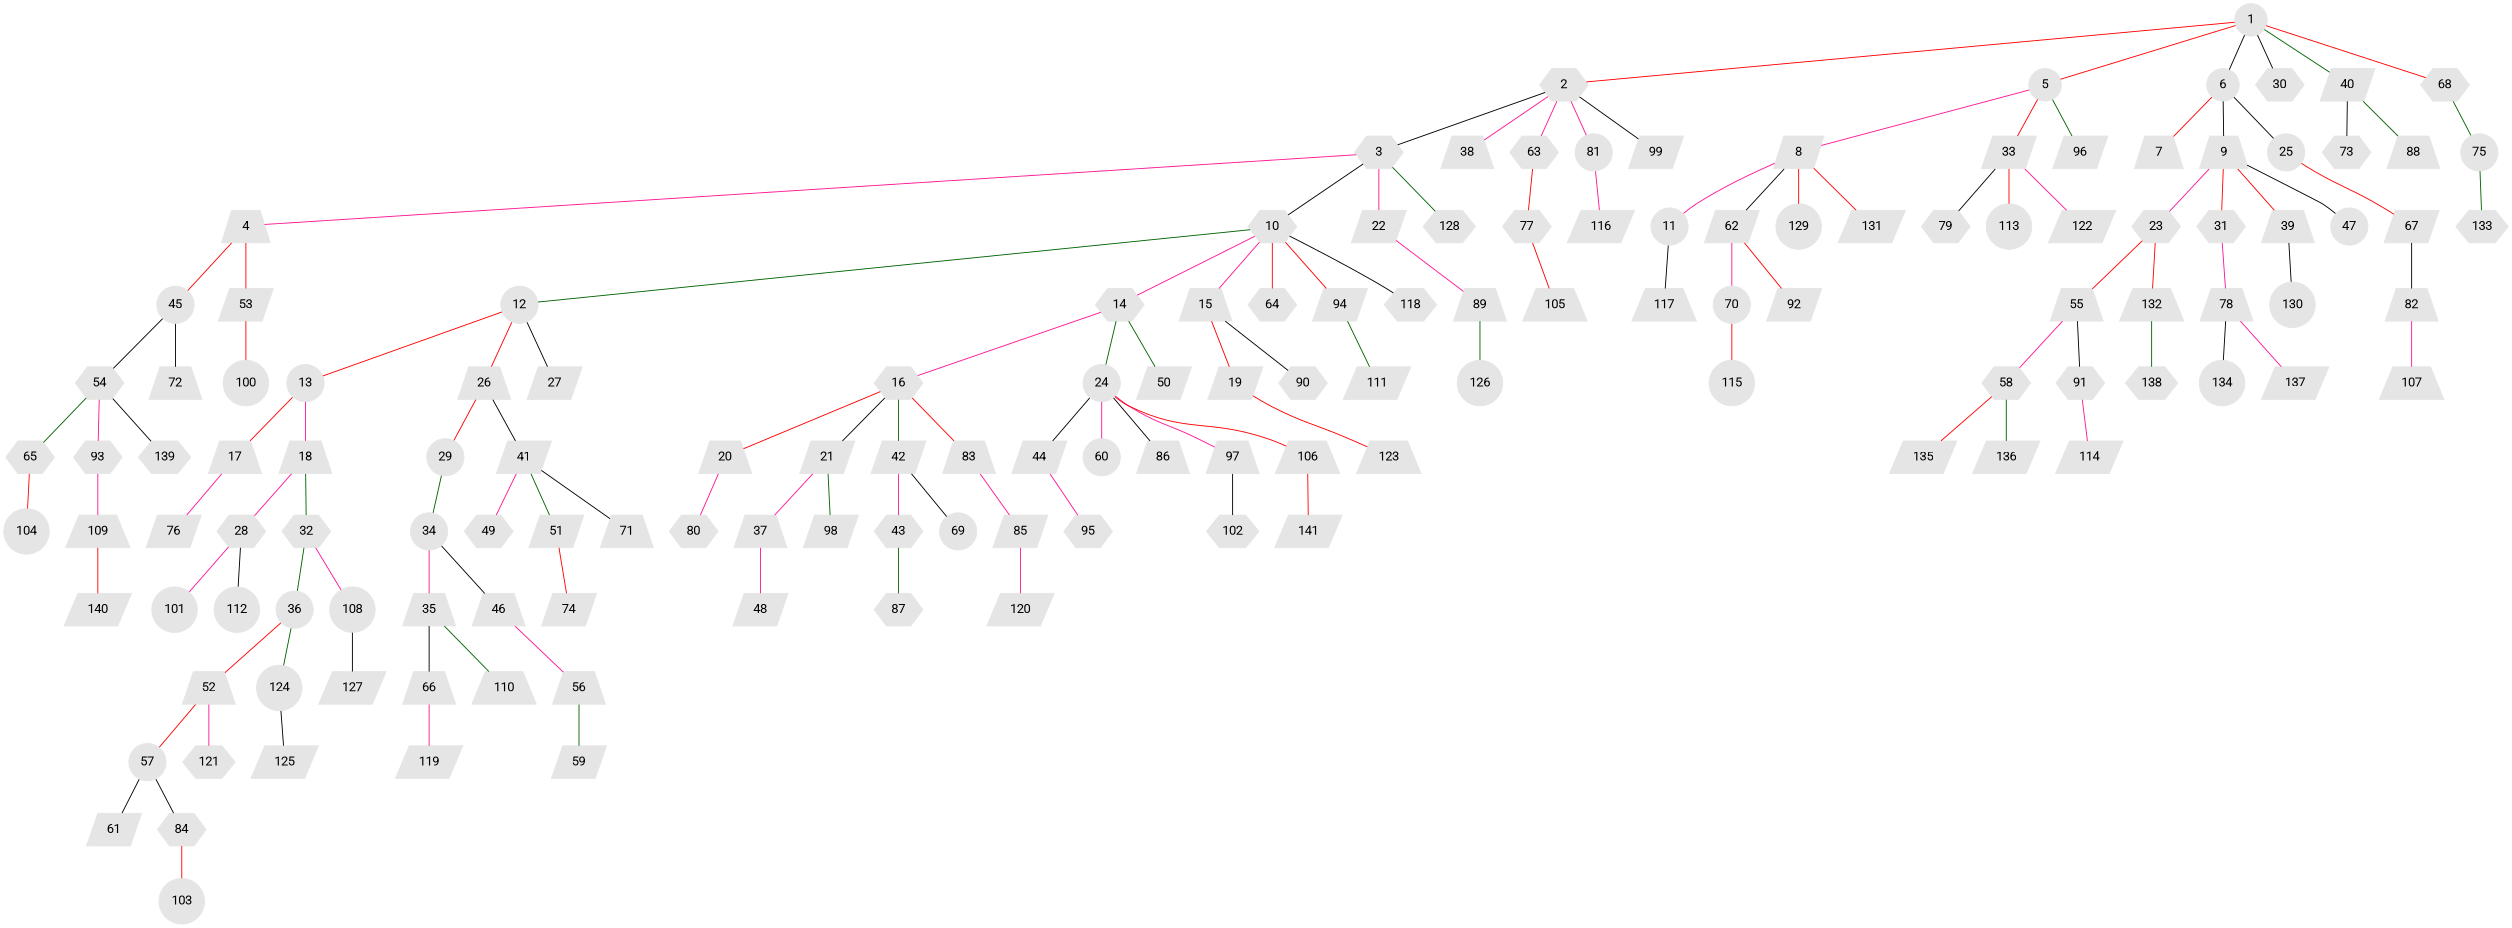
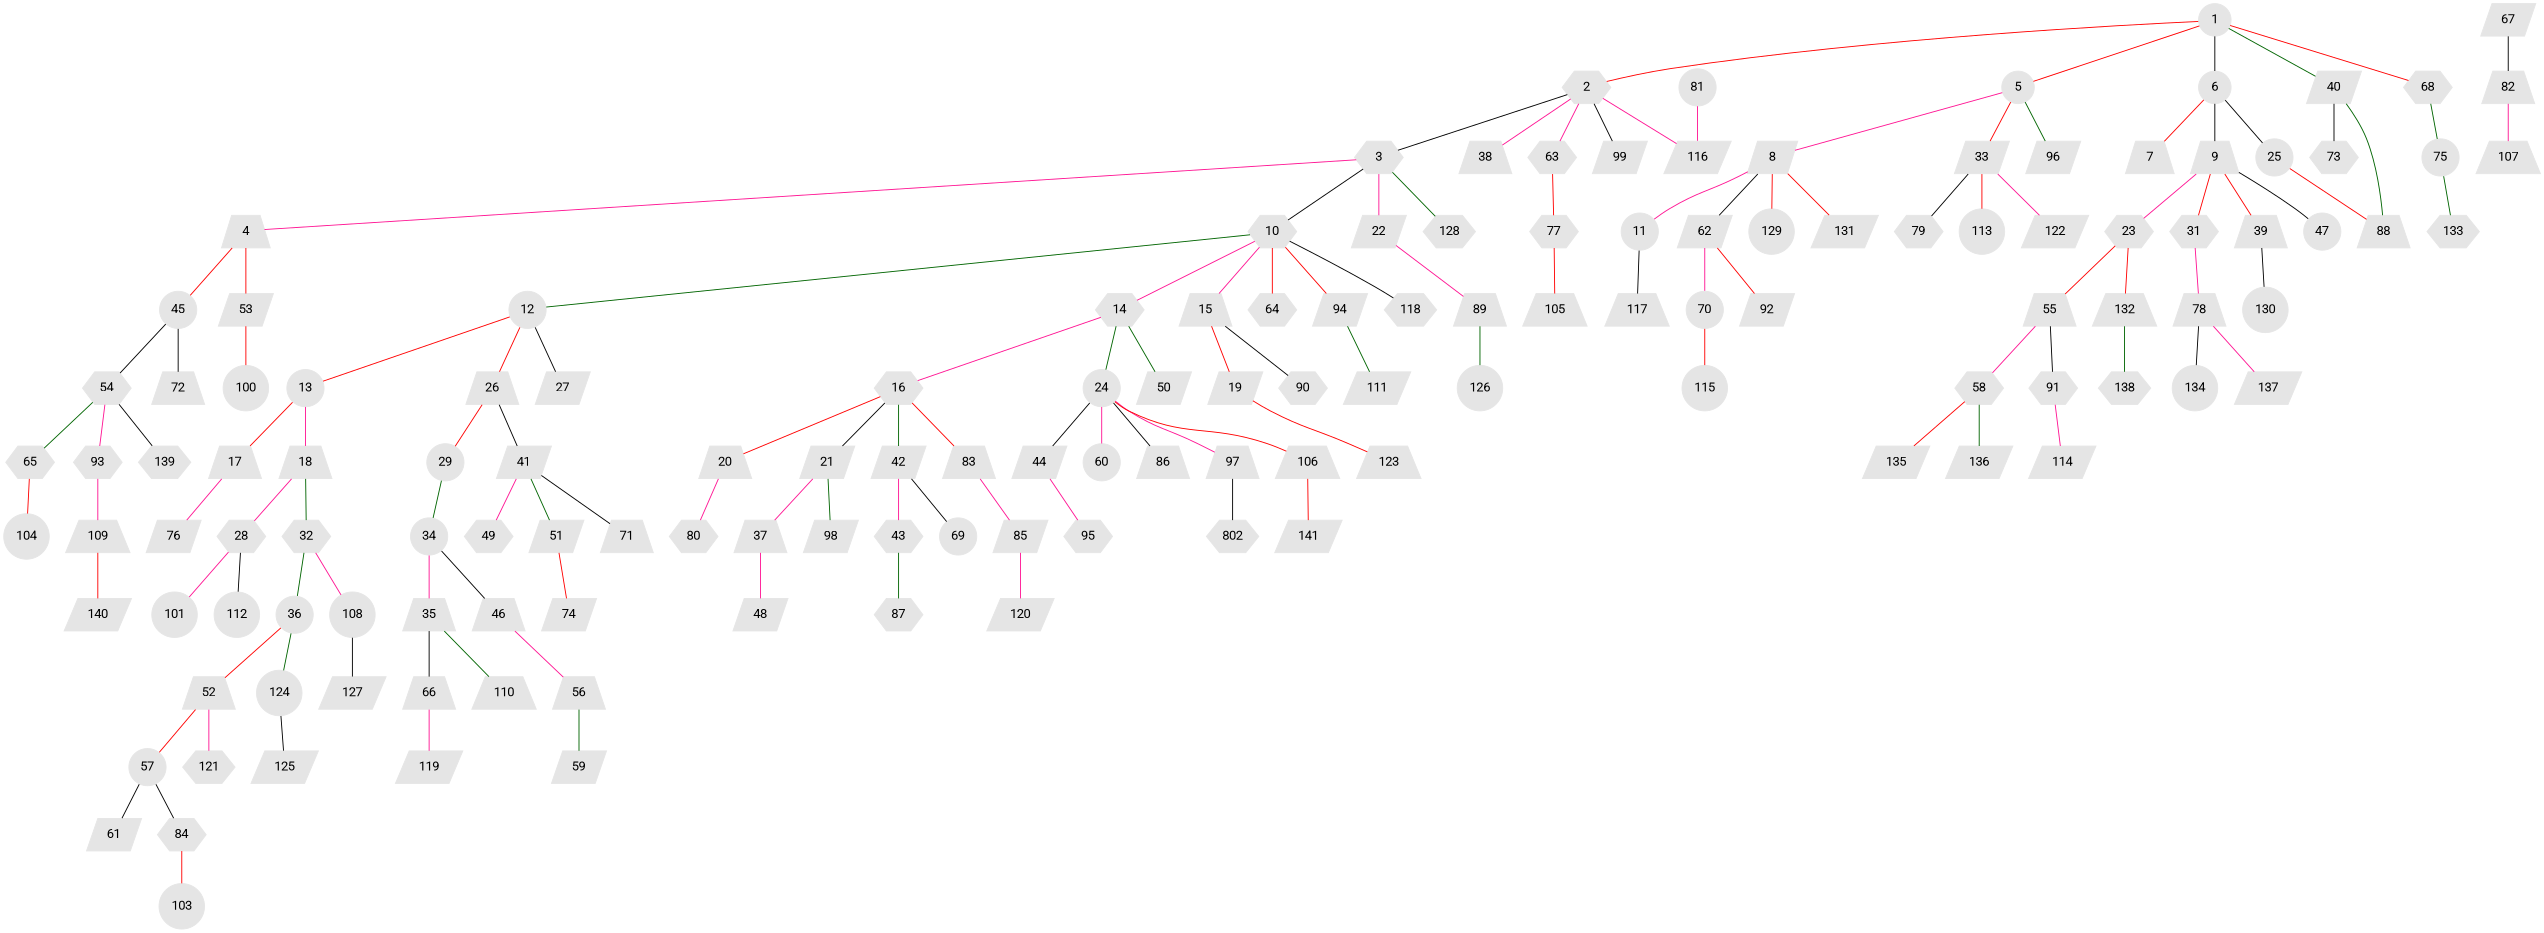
(2280, 85) -> none
(1579, 118) -> (1640, 121)
(2348, 189) -> (2328, 194)
(1233, 531) -> (1233, 536)
